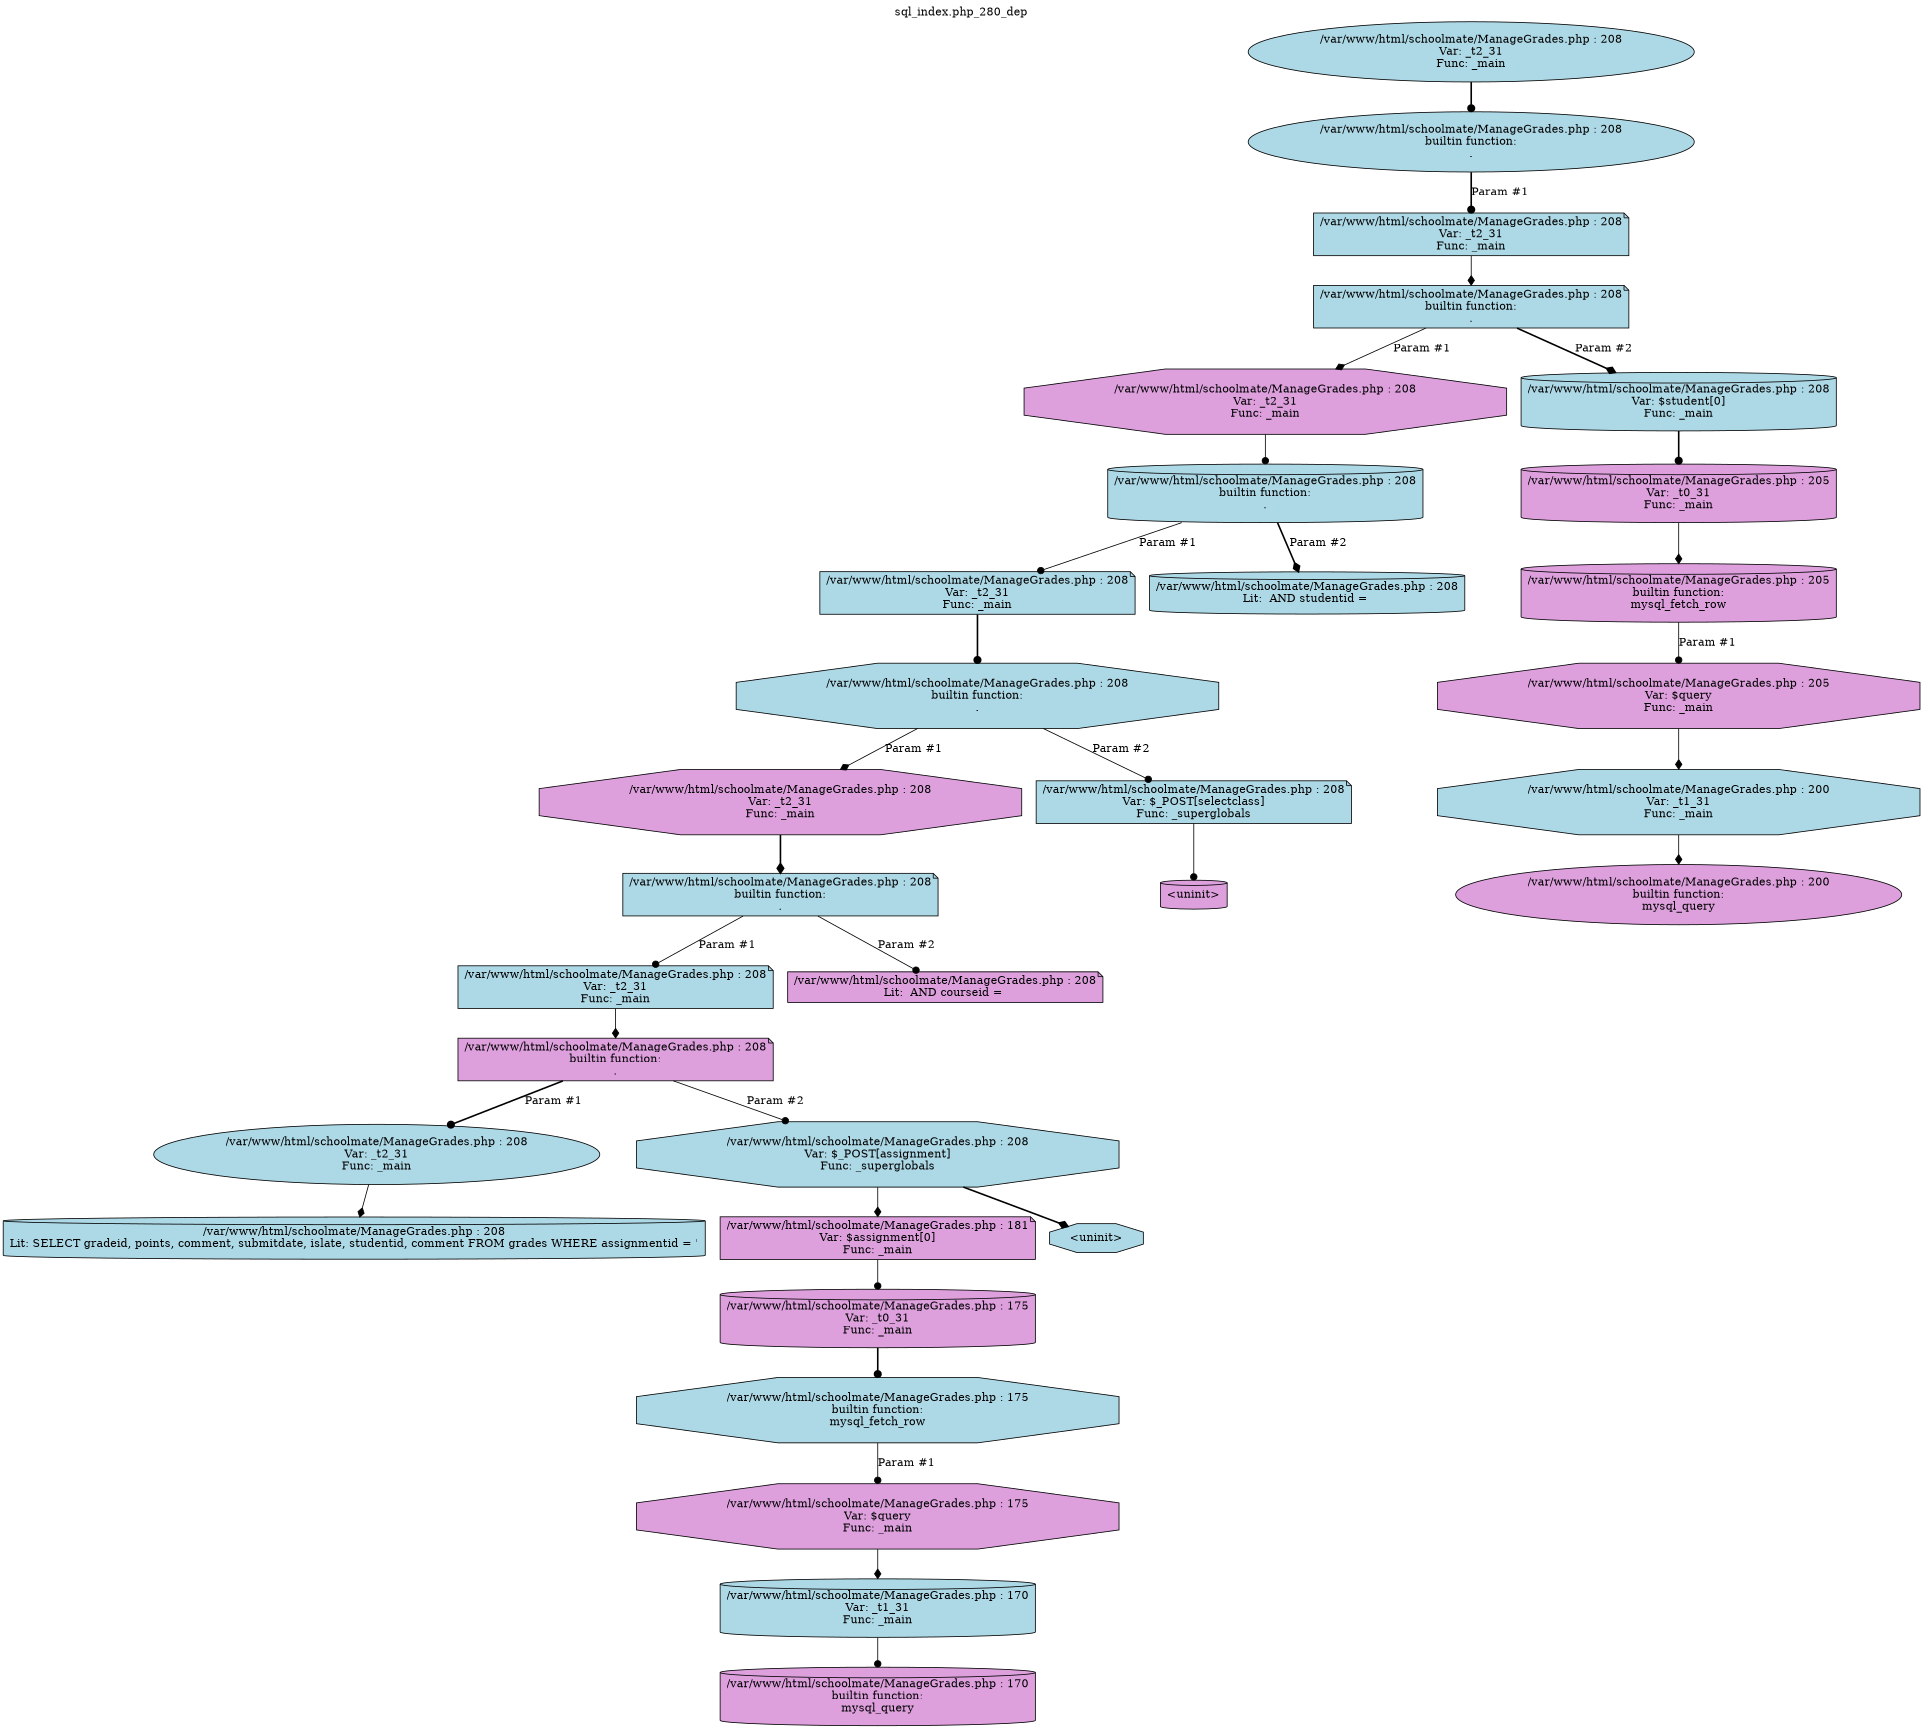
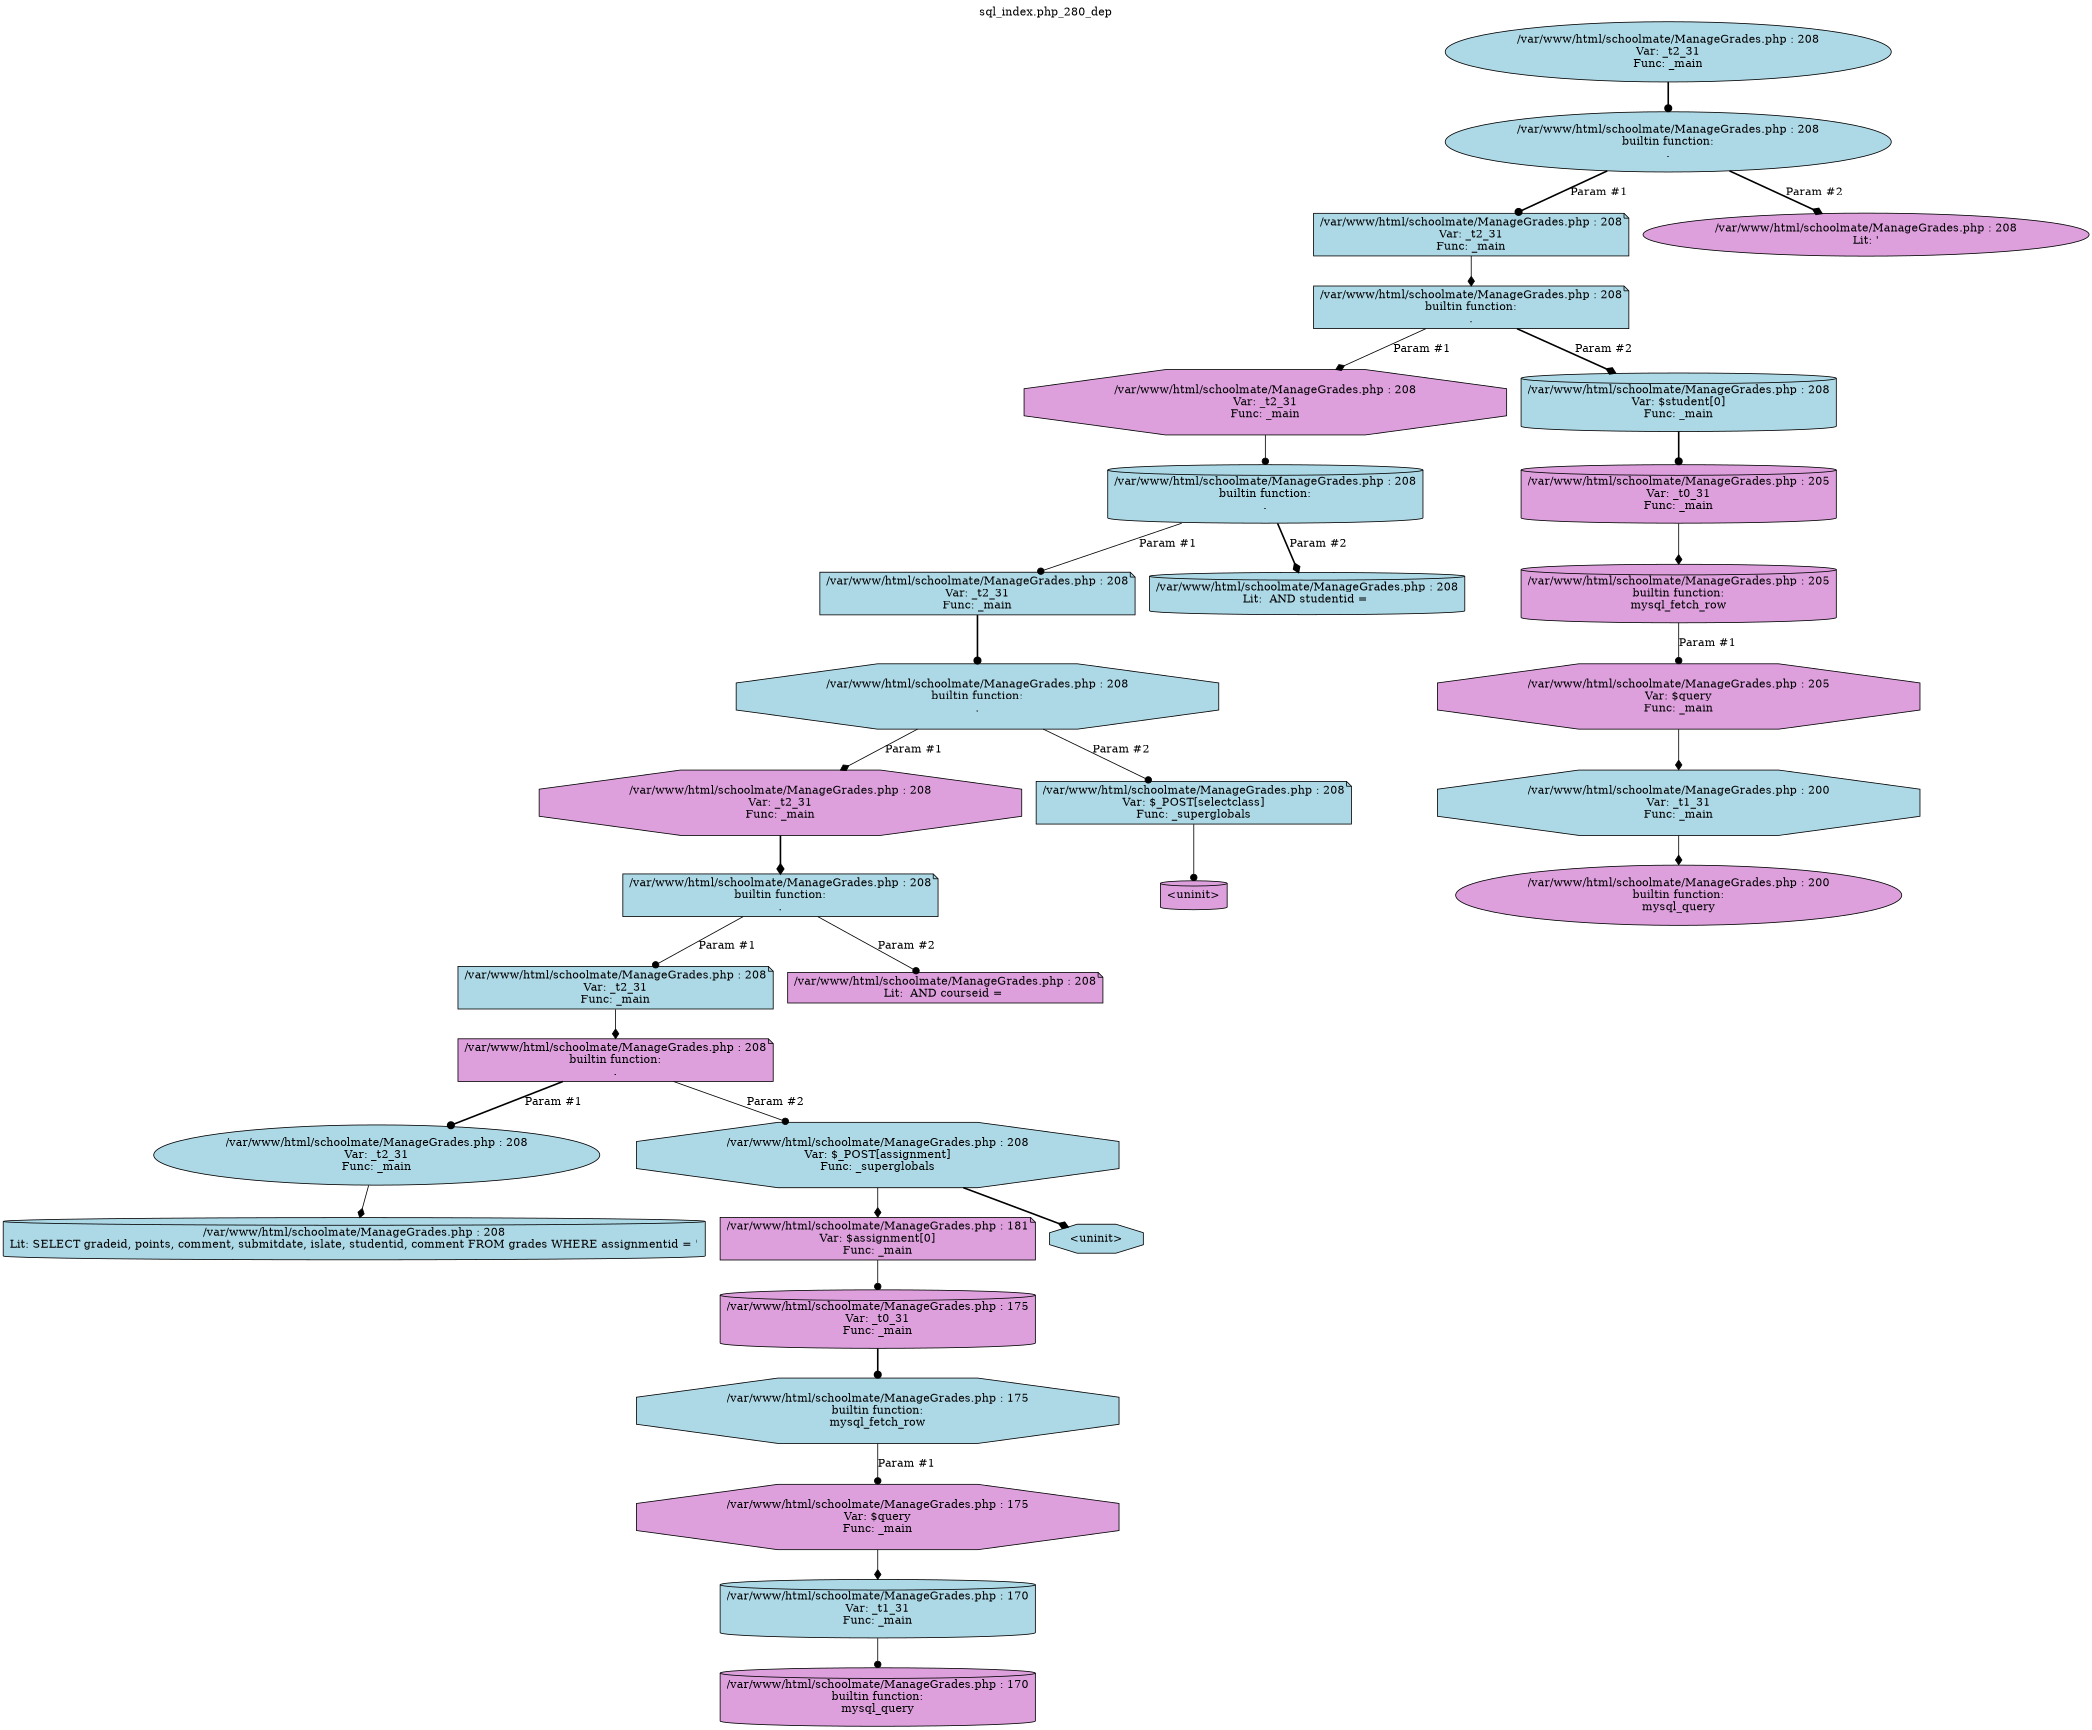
none -> (1866, 235)
